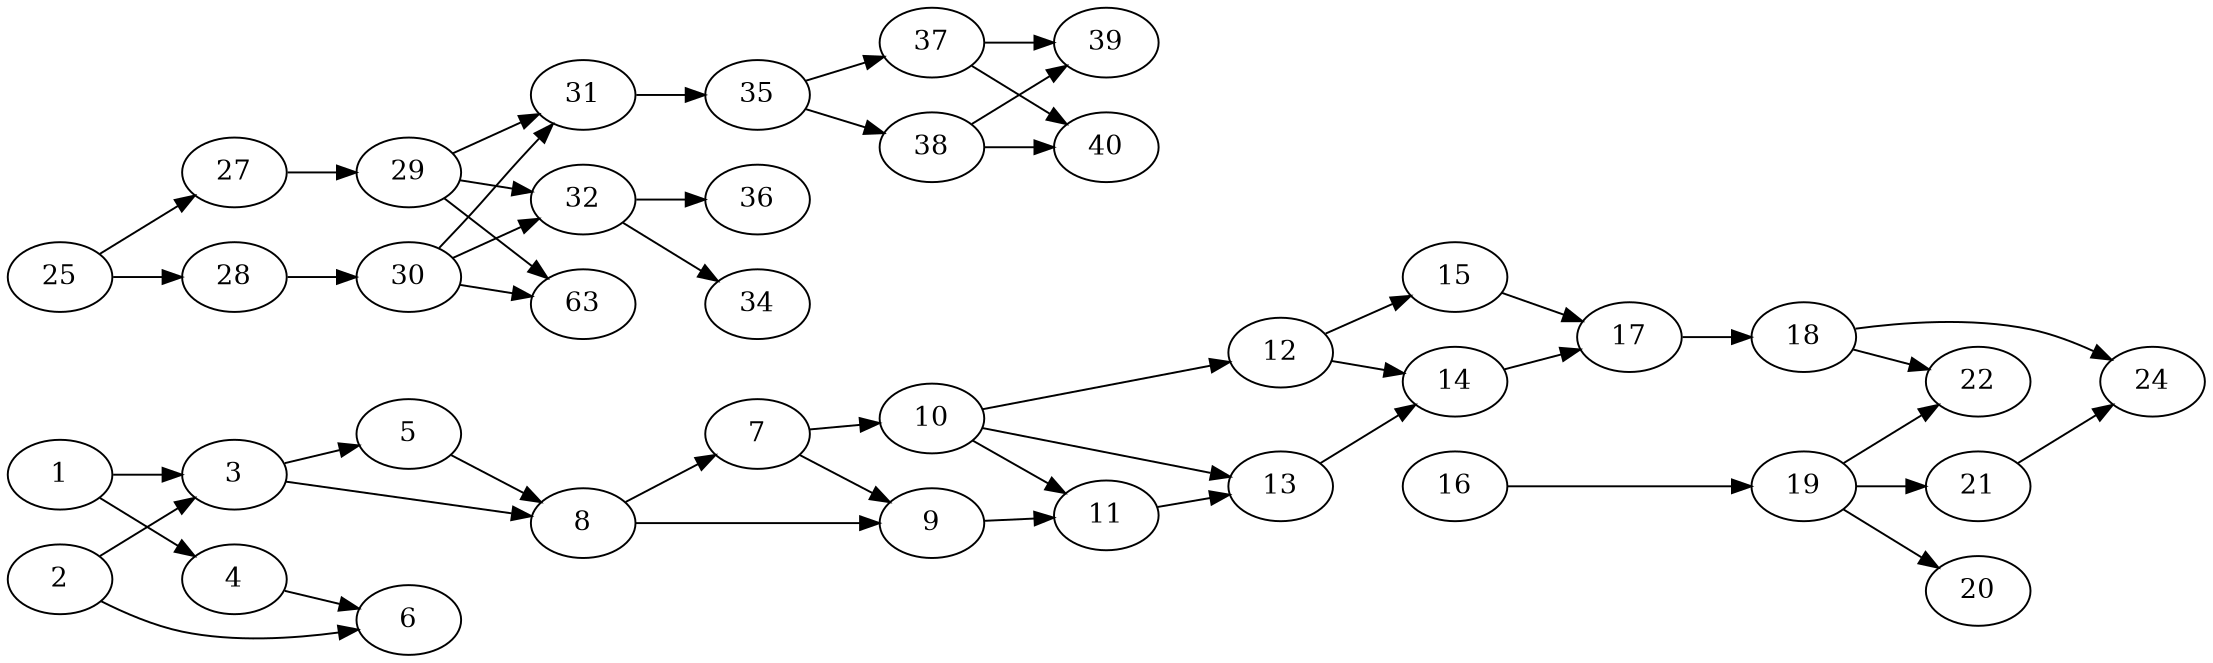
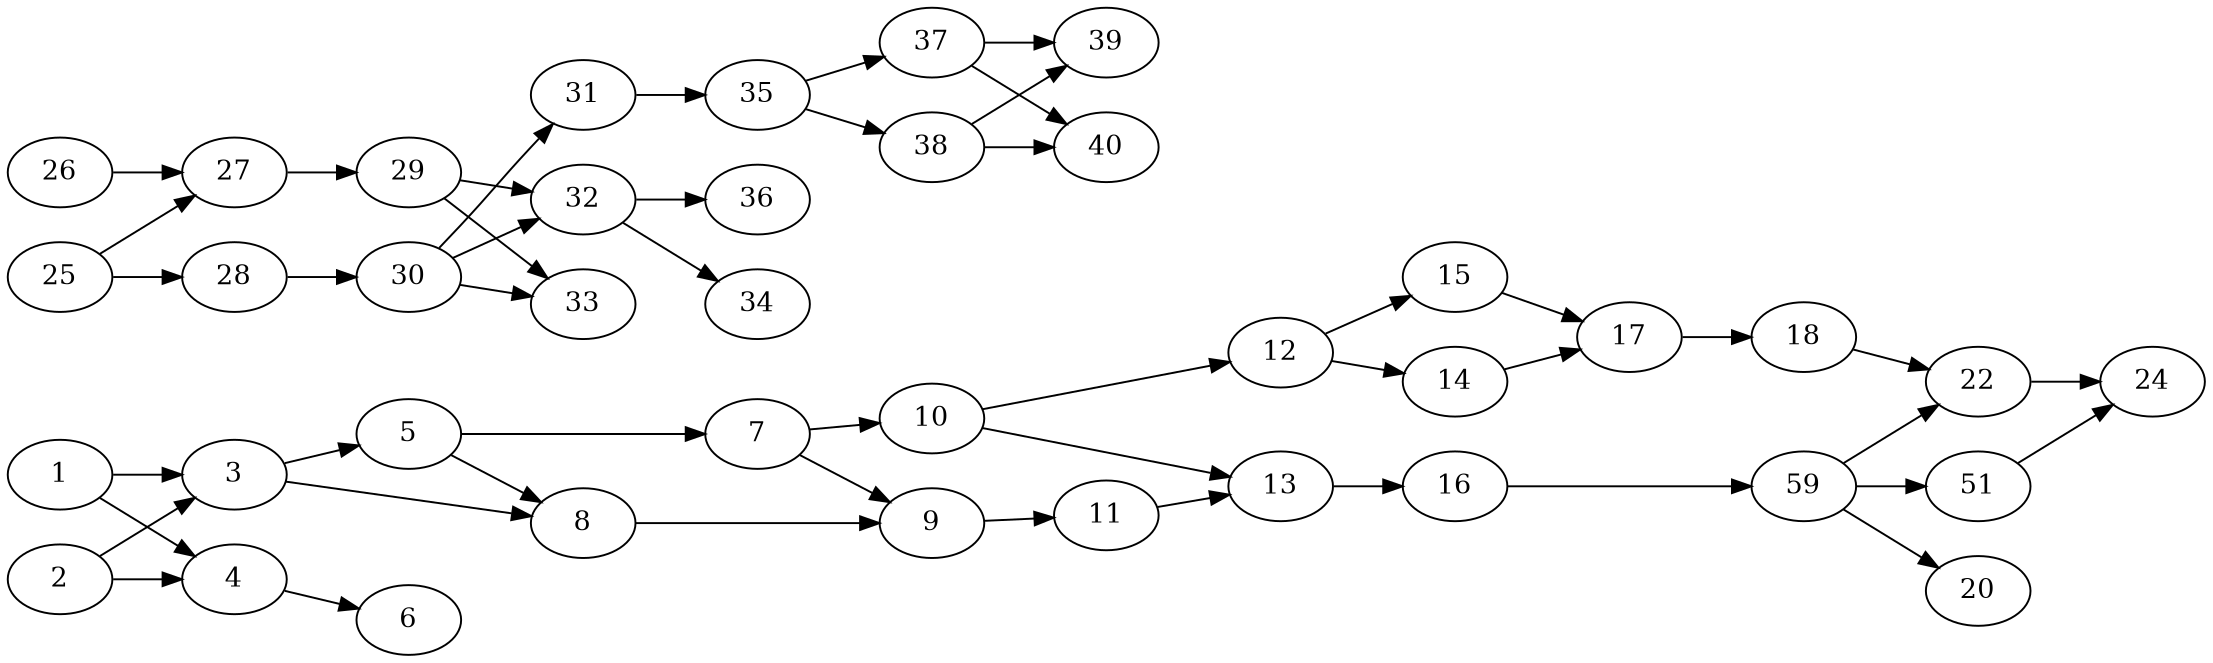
(487, 138) -> none
none -> (60, 172)
(583, 304) -> (583, 304)
(1977, 323) -> (2056, 382)
(1360, 439) -> (1358, 486)
(1010, 462) -> none
(662, 483) -> (574, 434)
(1804, 486) -> (1804, 486)
(1978, 486) -> (1978, 486)
(217, 637) -> (138, 579)
